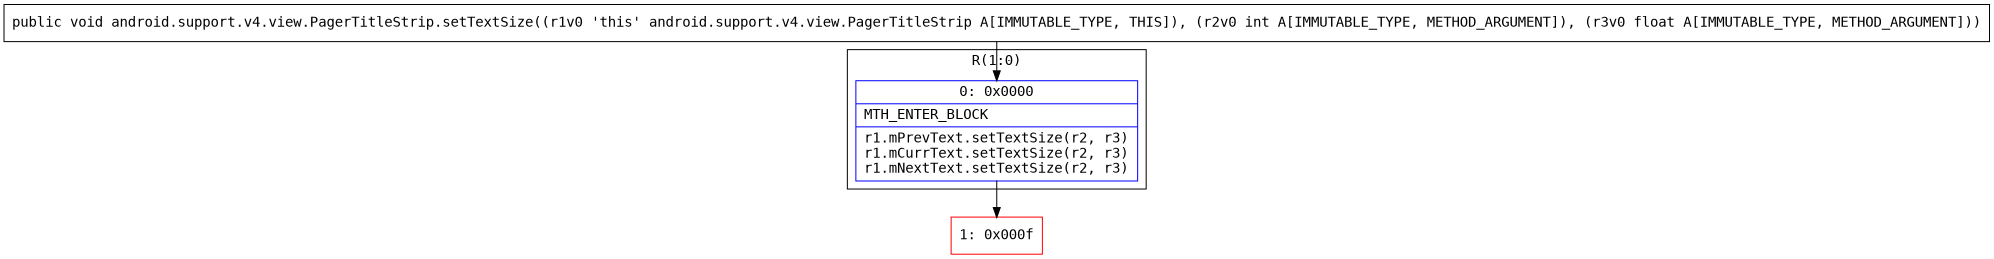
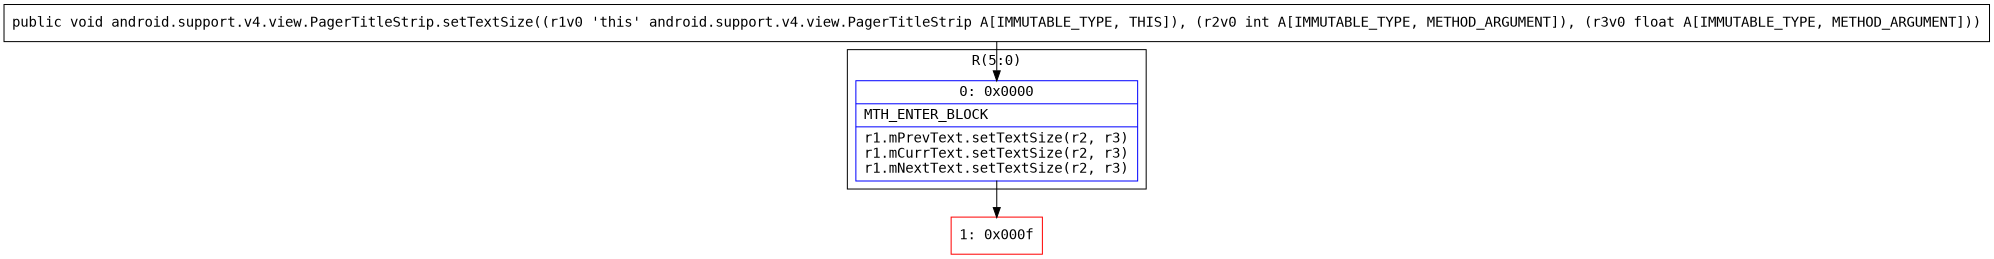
(997, 61) -> (997, 61)
